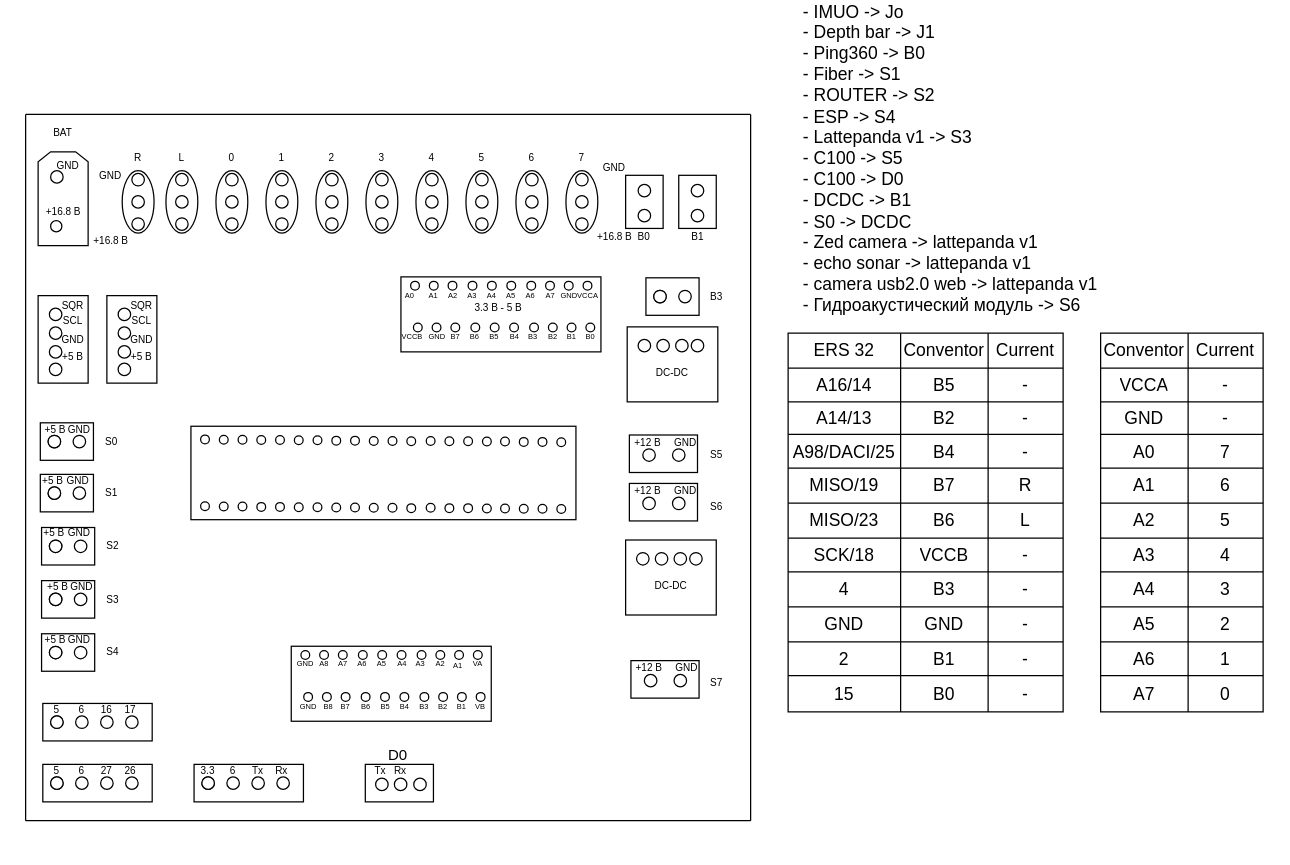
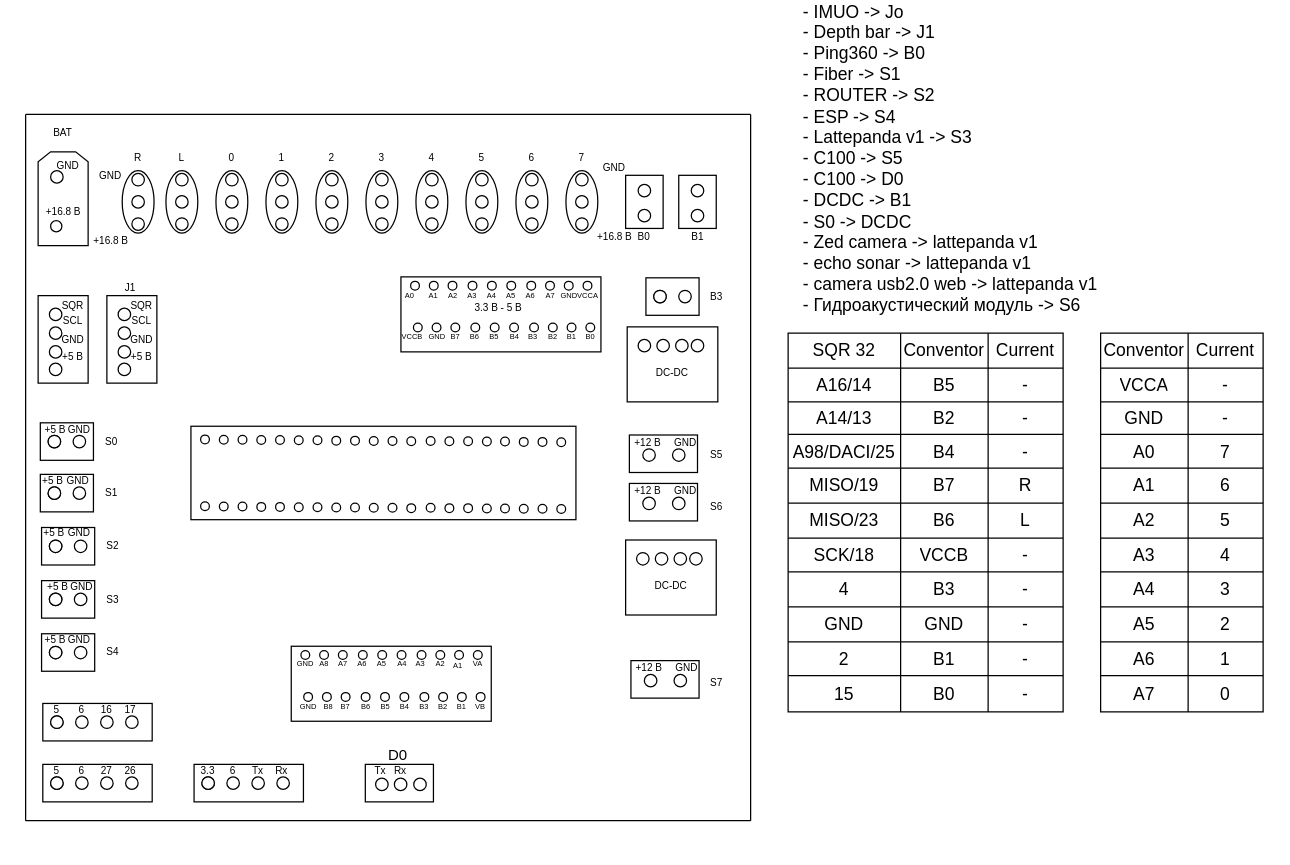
none -> (131, 288)
(844, 351) -> (844, 351)
